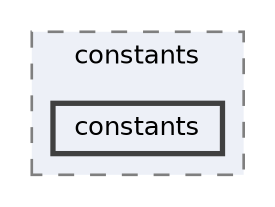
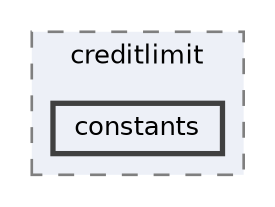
(138, 57) -> (138, 57)
